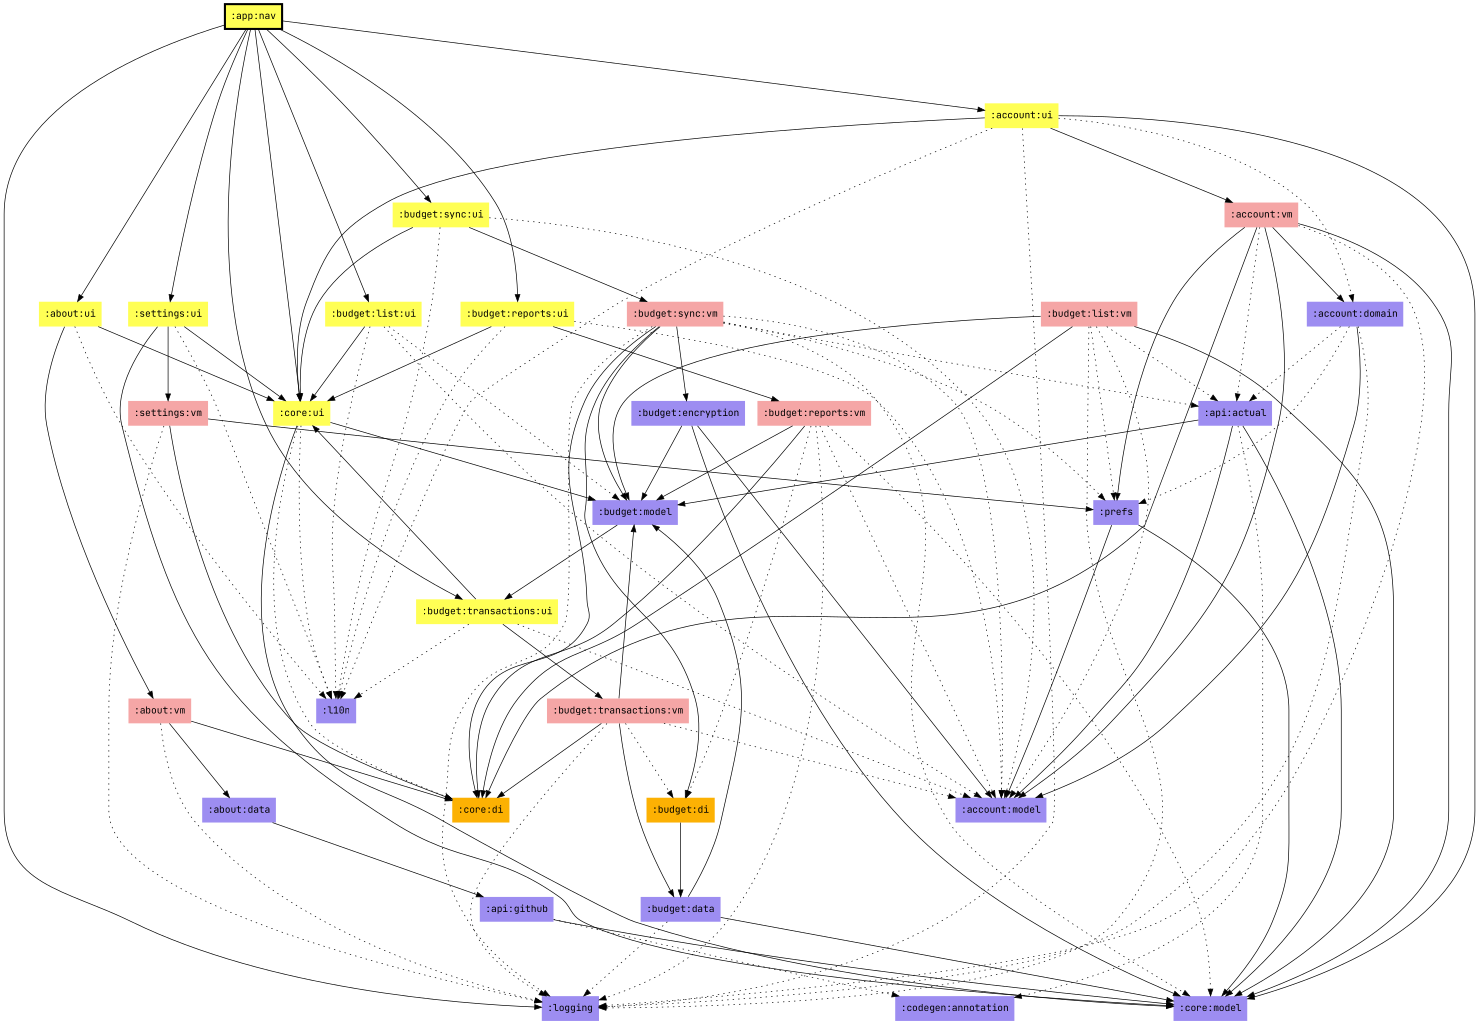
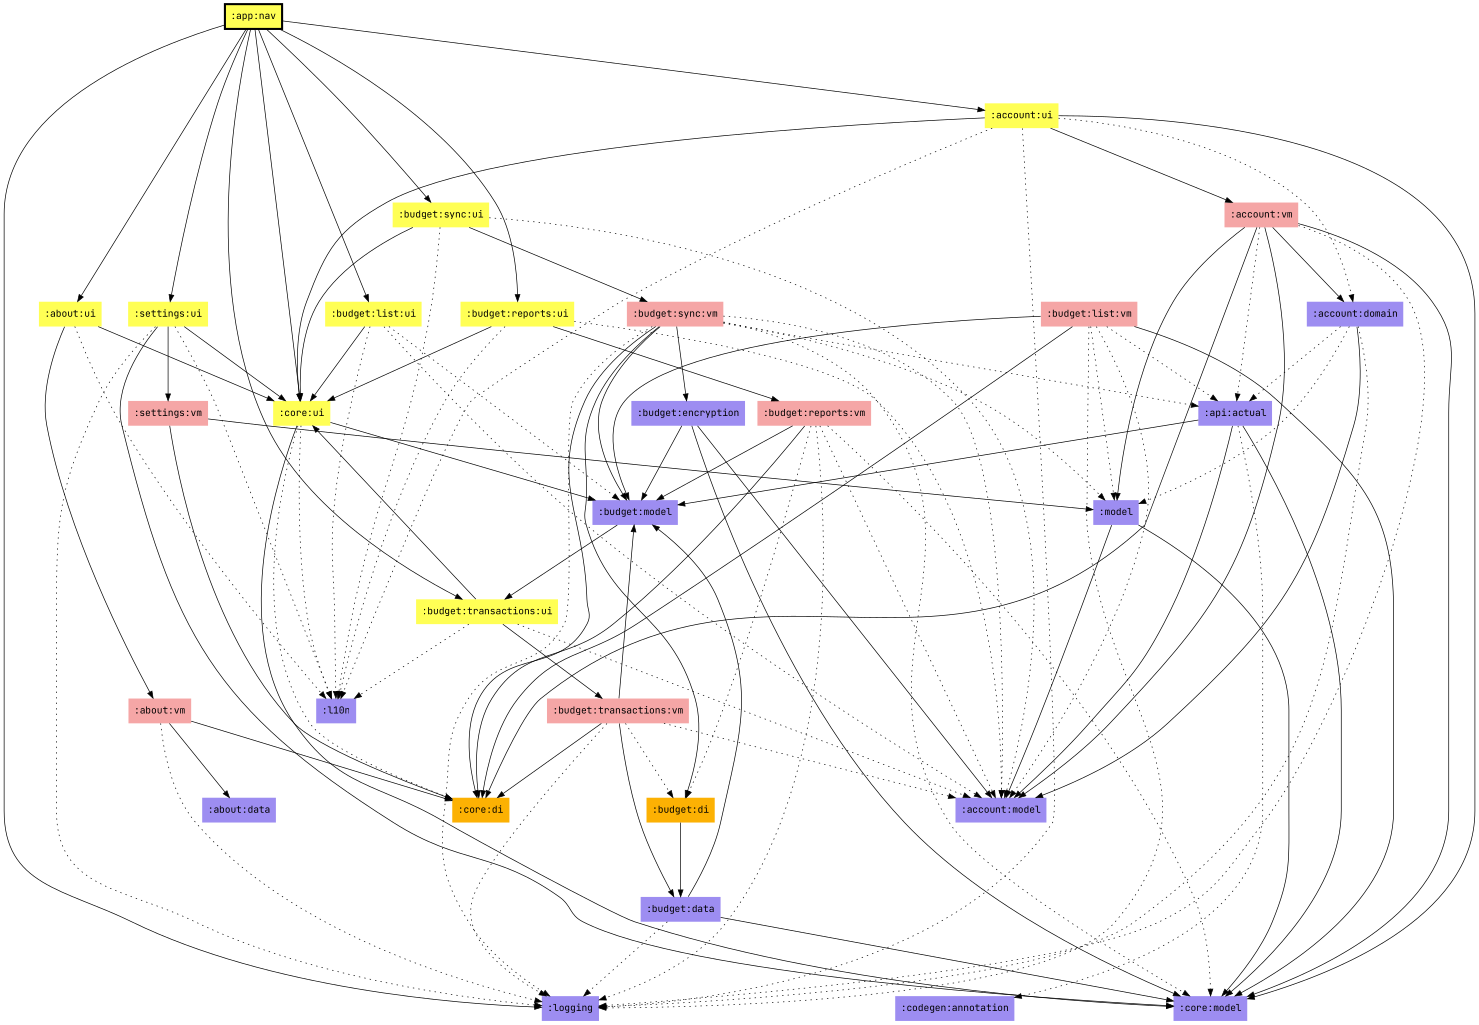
(1116, 513) -> (1116, 513)
(129, 850) -> (58, 827)
(517, 909) -> none
